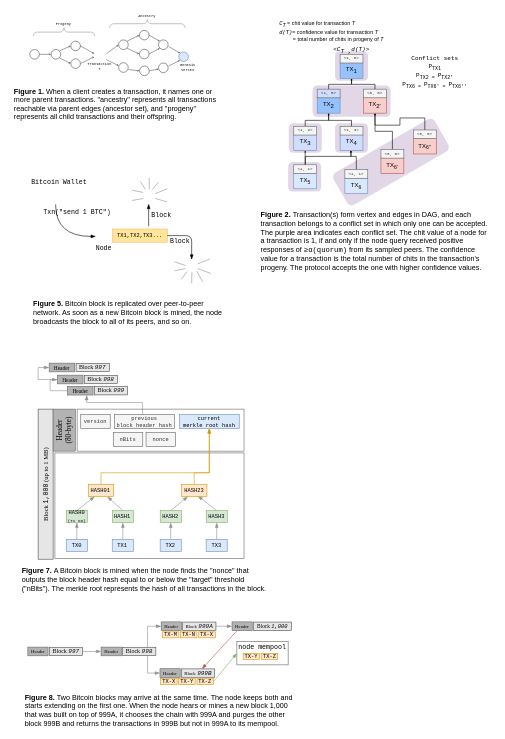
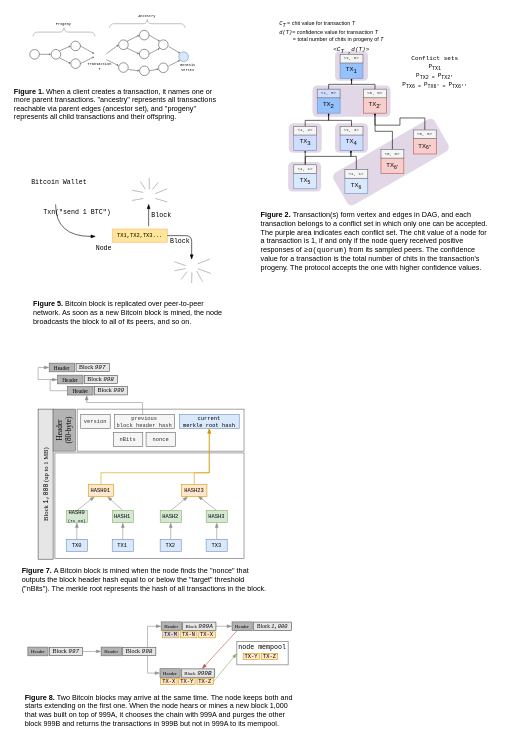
(170, 635) -> (170, 635)
